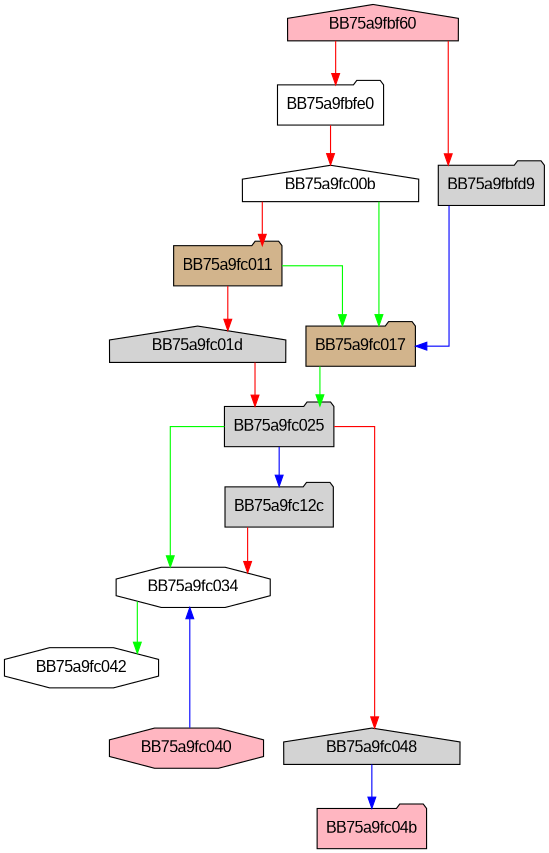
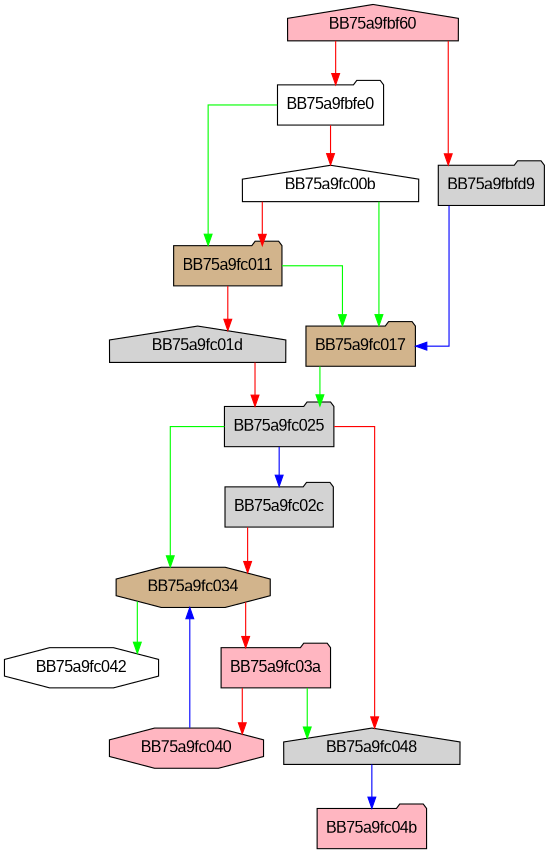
none -> (208, 135)
(279, 507) -> (279, 507)
(193, 587) -> (193, 587)
none -> (276, 668)
